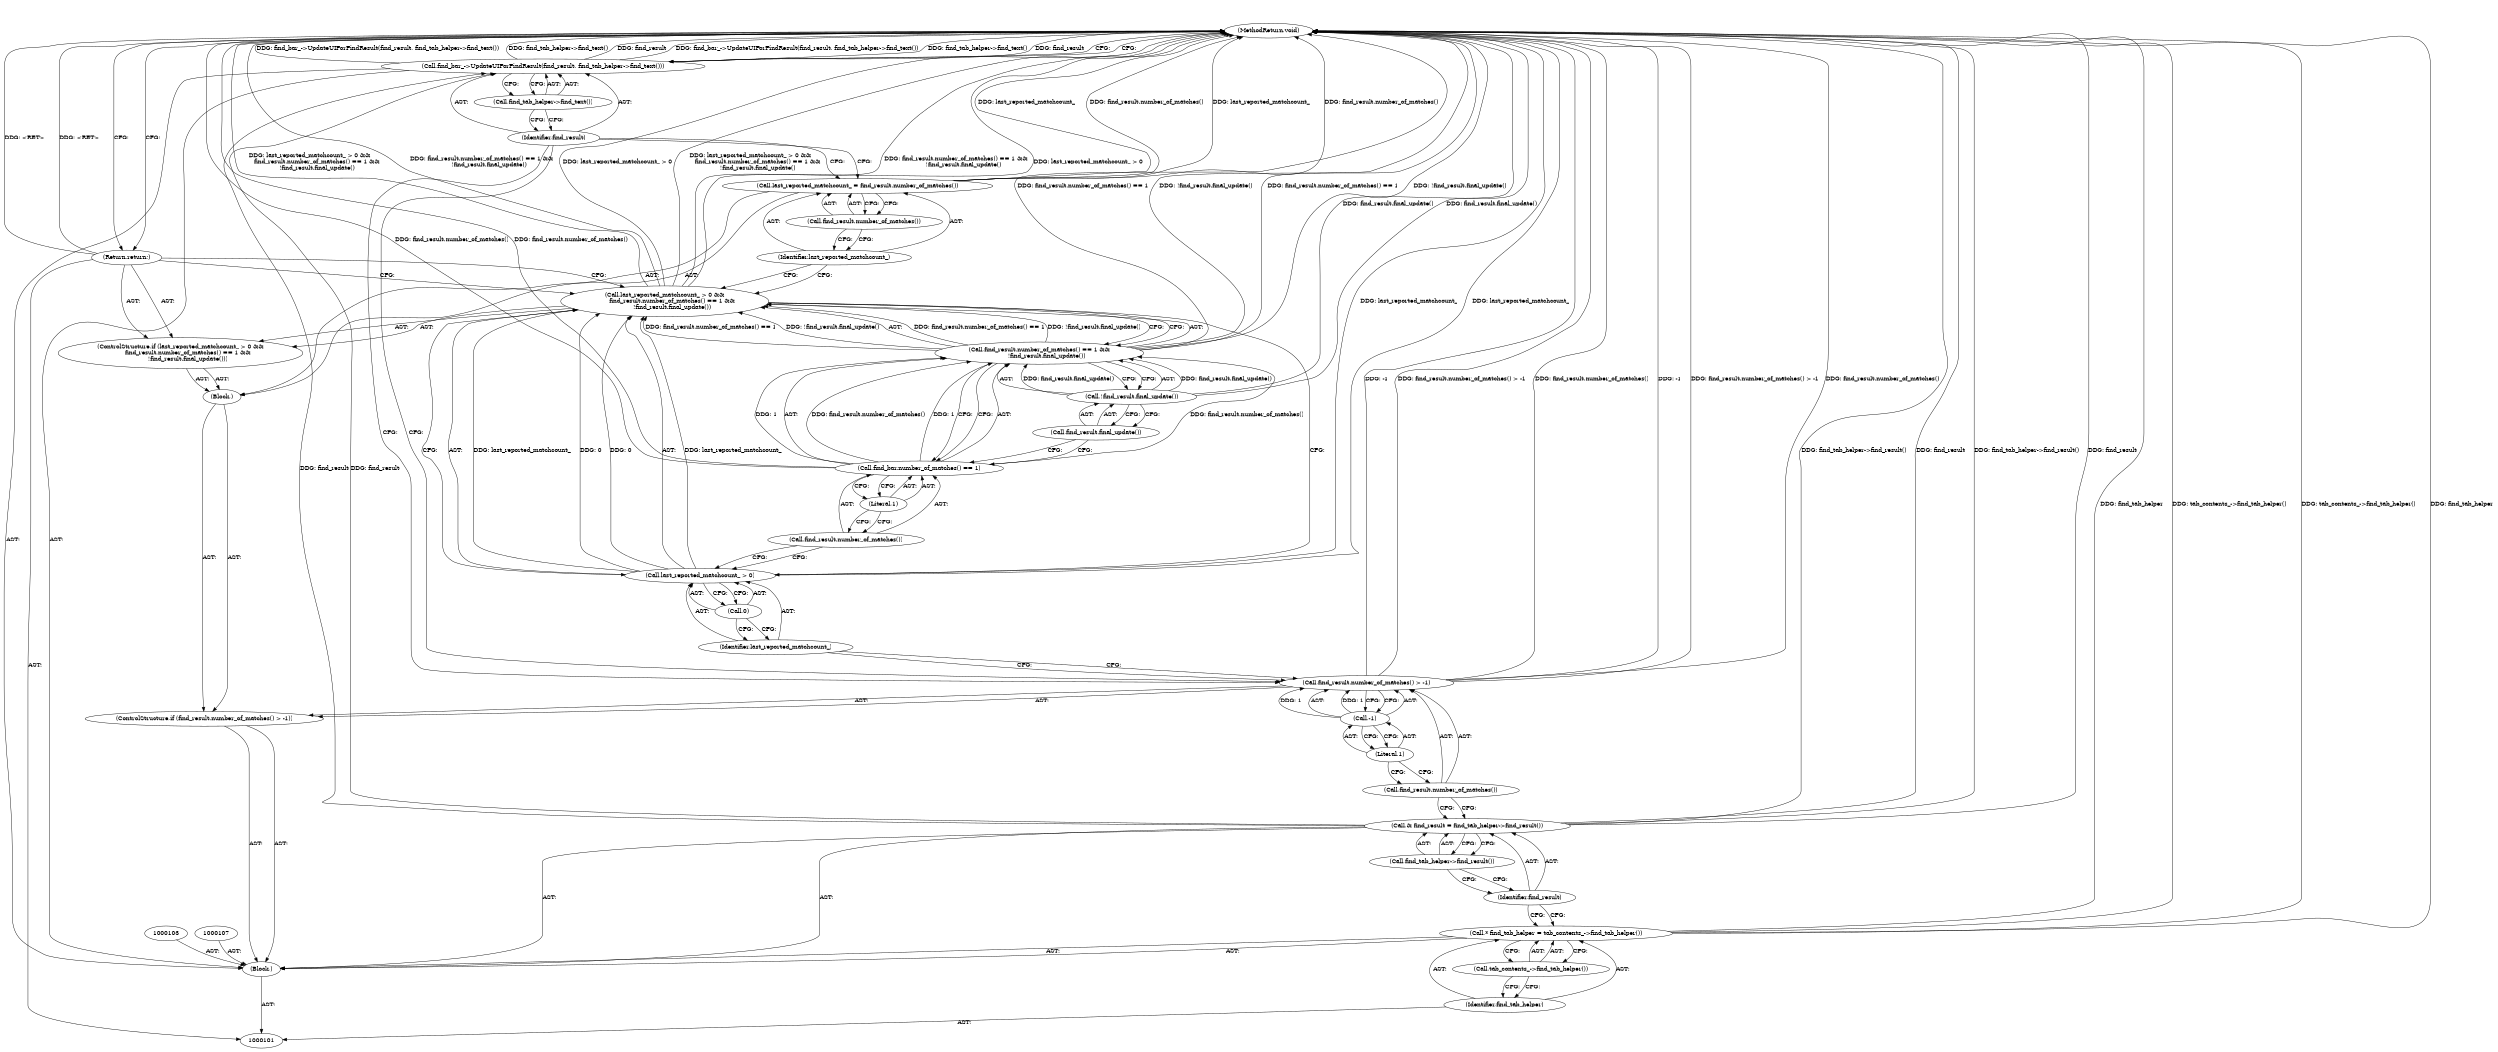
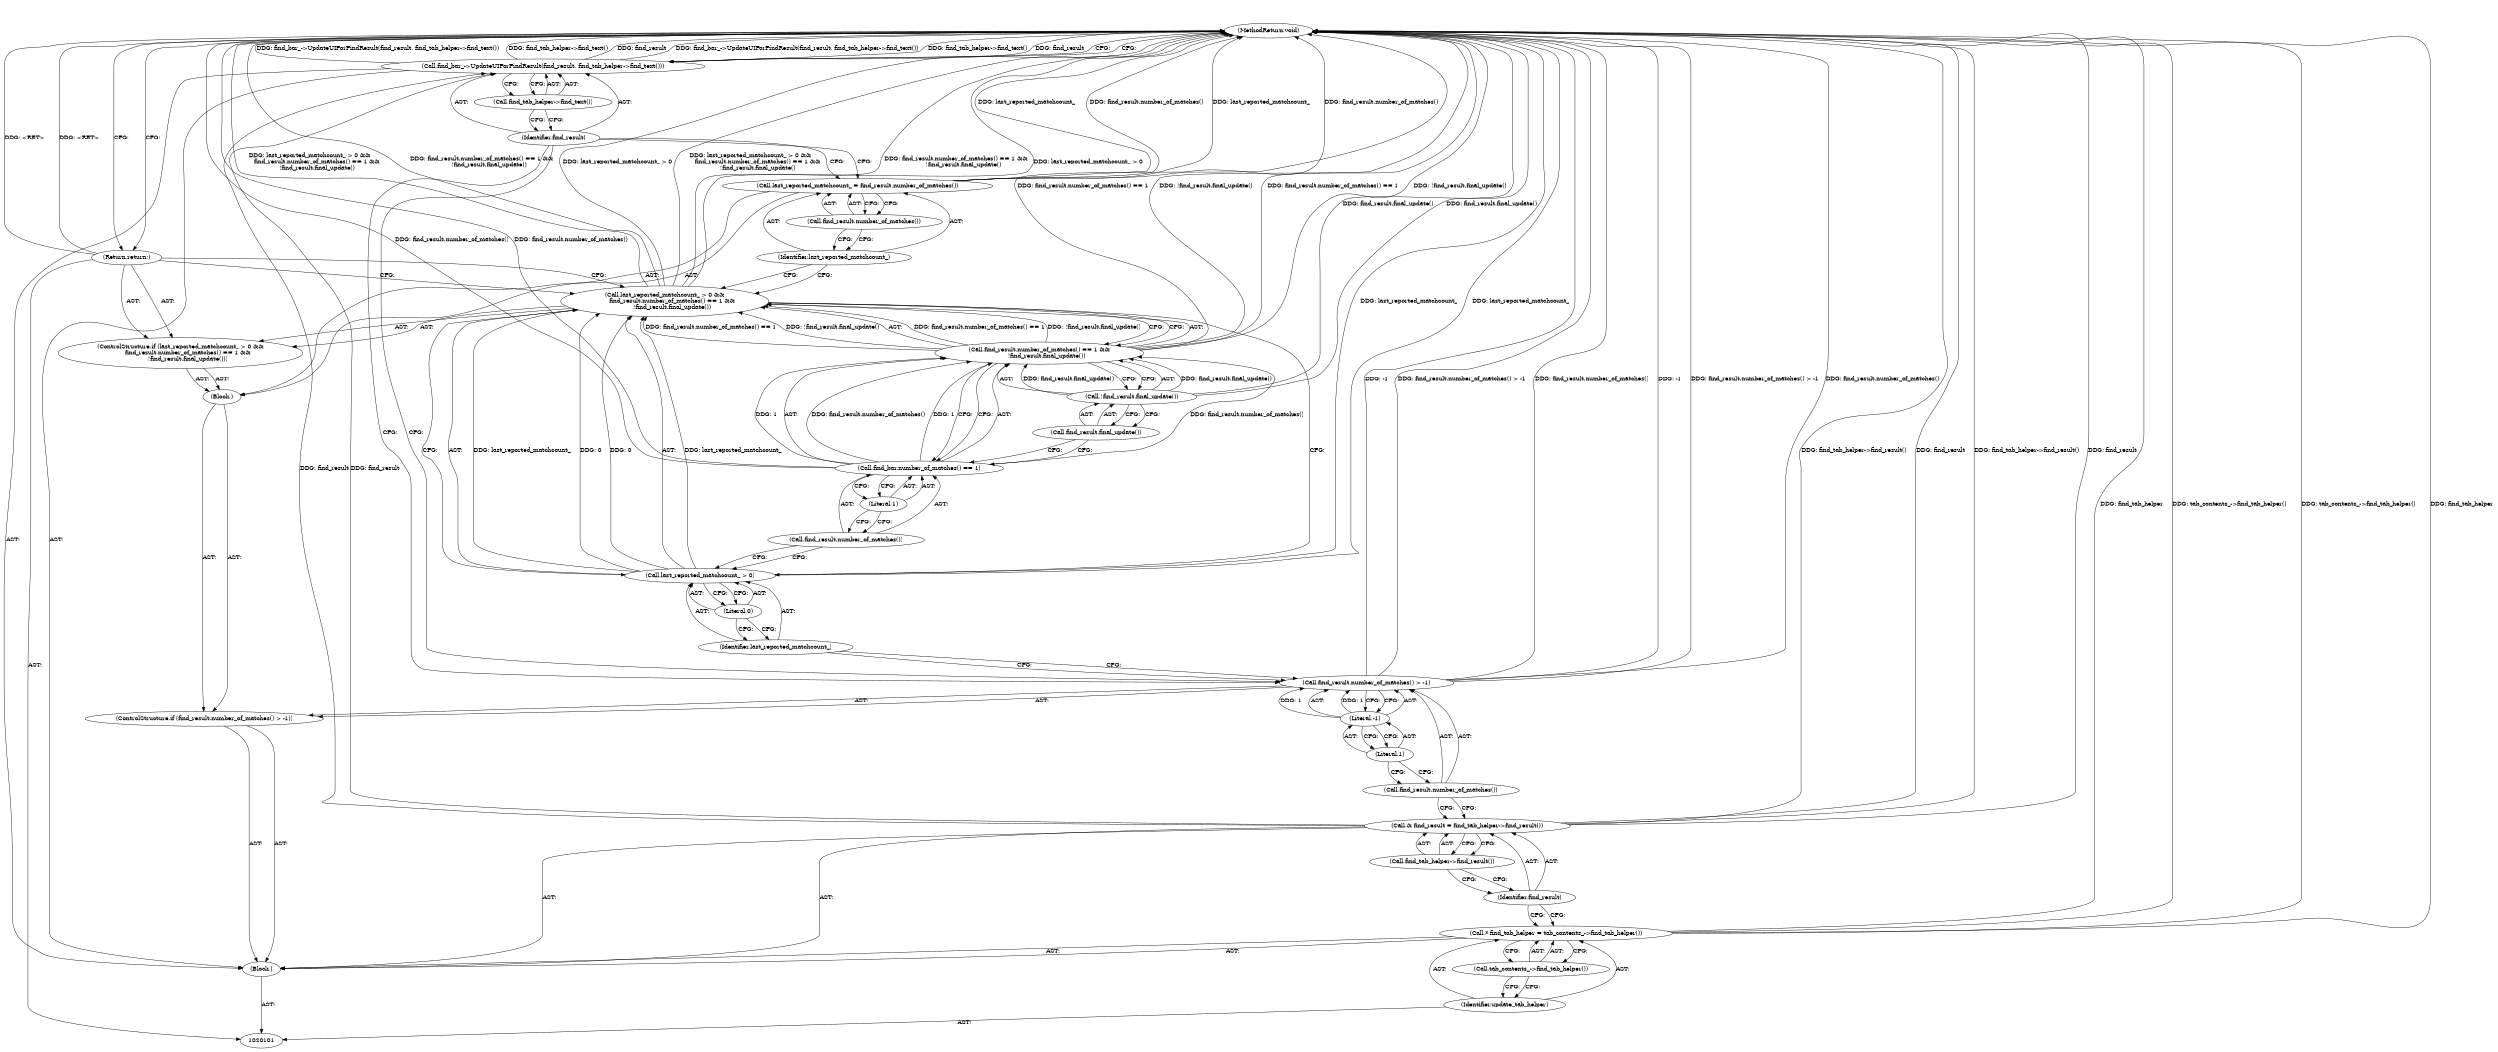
(738, 611) -> (738, 611)
(1365, 719) -> (1365, 719)
(166, 933) -> none
(216, 933) -> none
(1505, 1005) -> (1505, 1005)
(261, 1041) -> (261, 1041)
